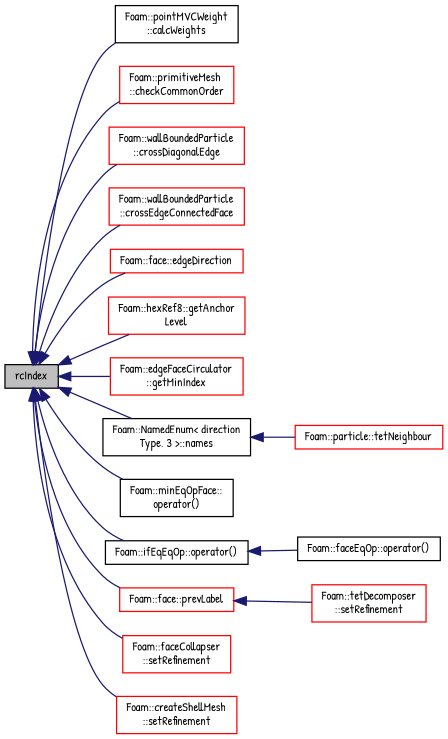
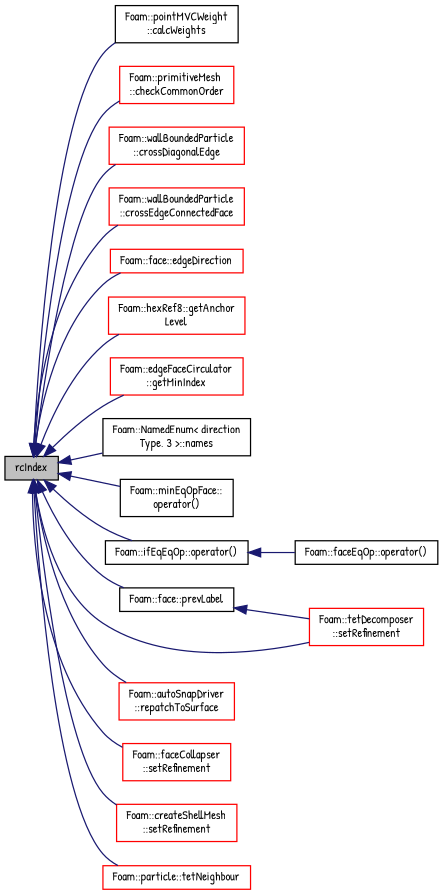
(279, 437) -> (53, 687)
(177, 600) -> (177, 600)
none -> (130, 637)
none -> (177, 701)
